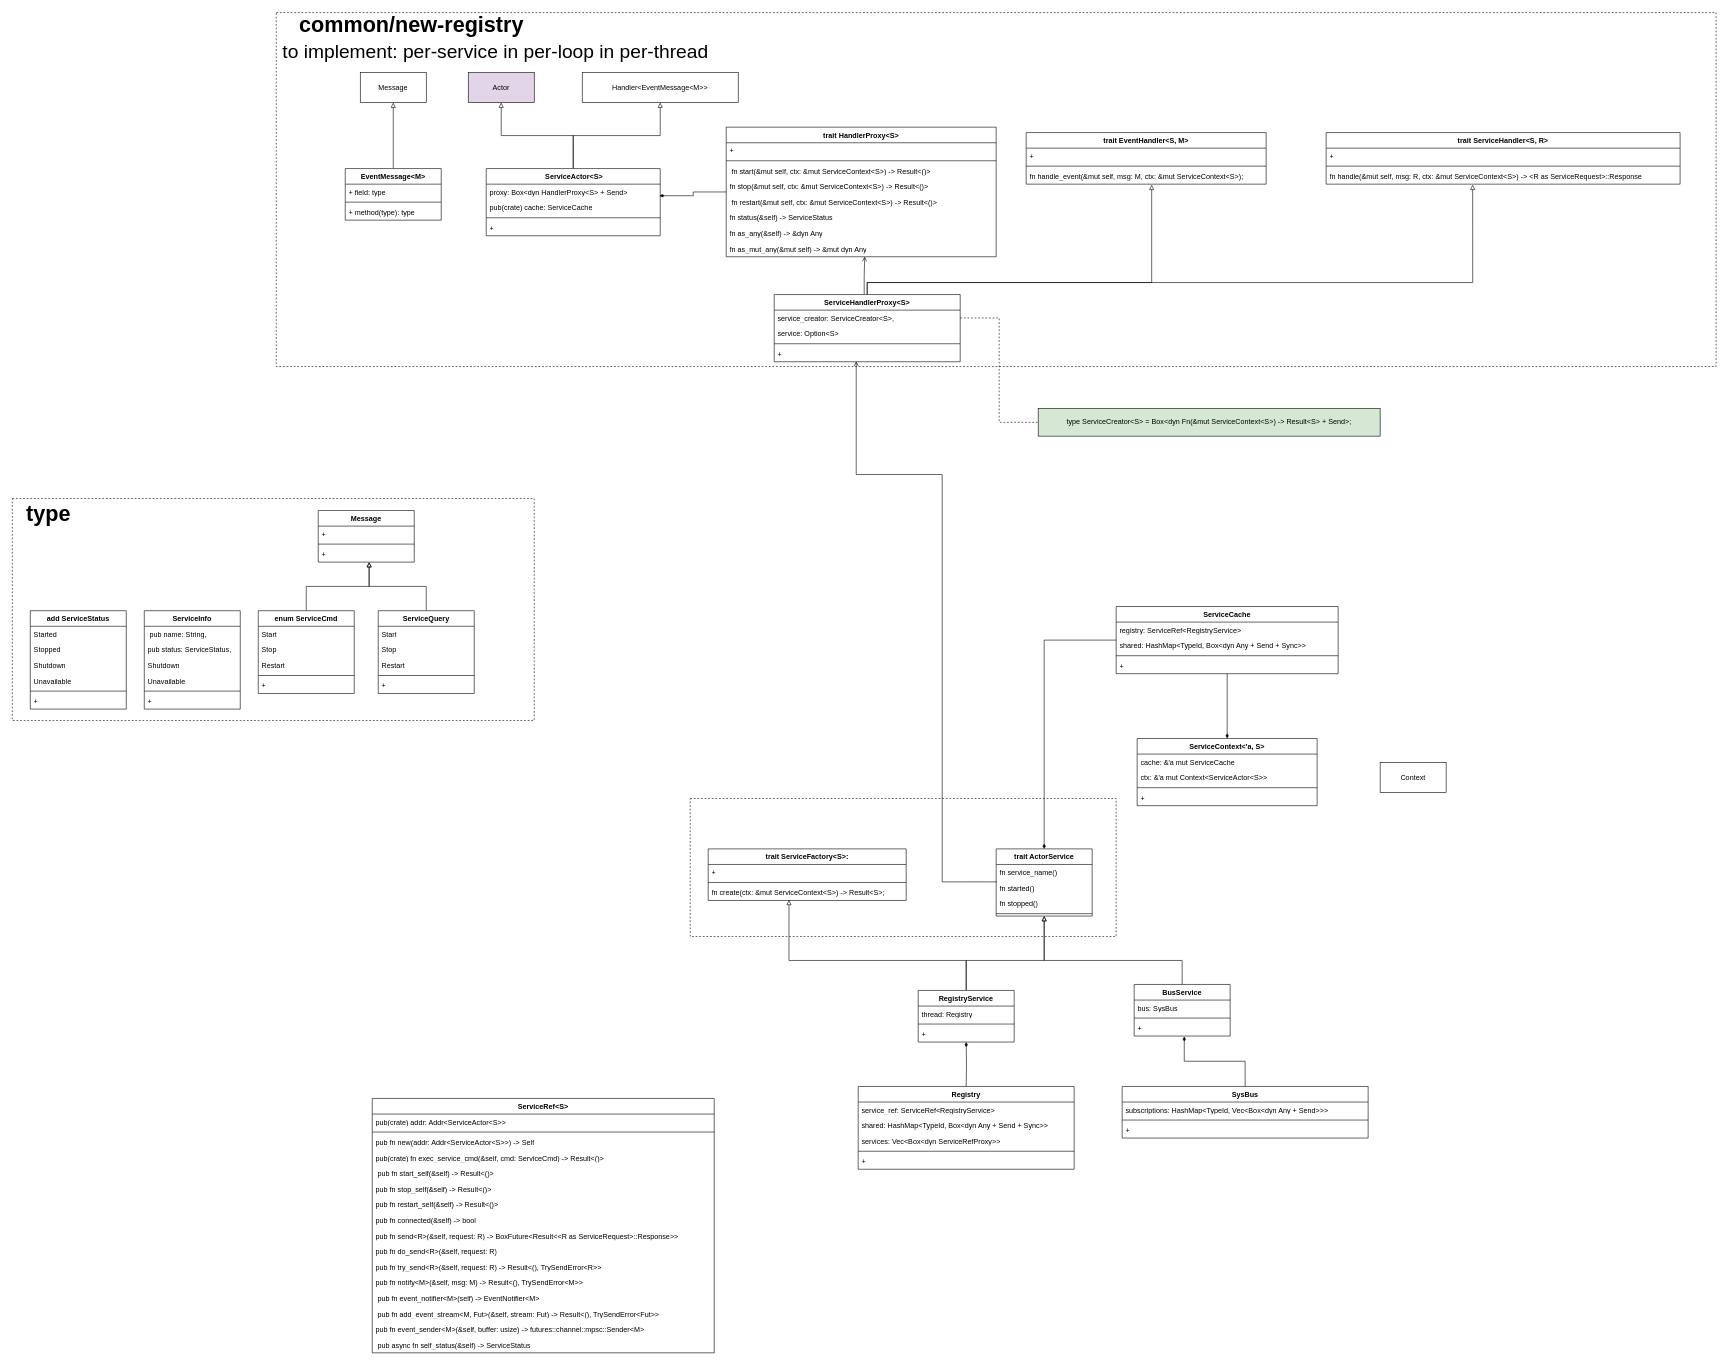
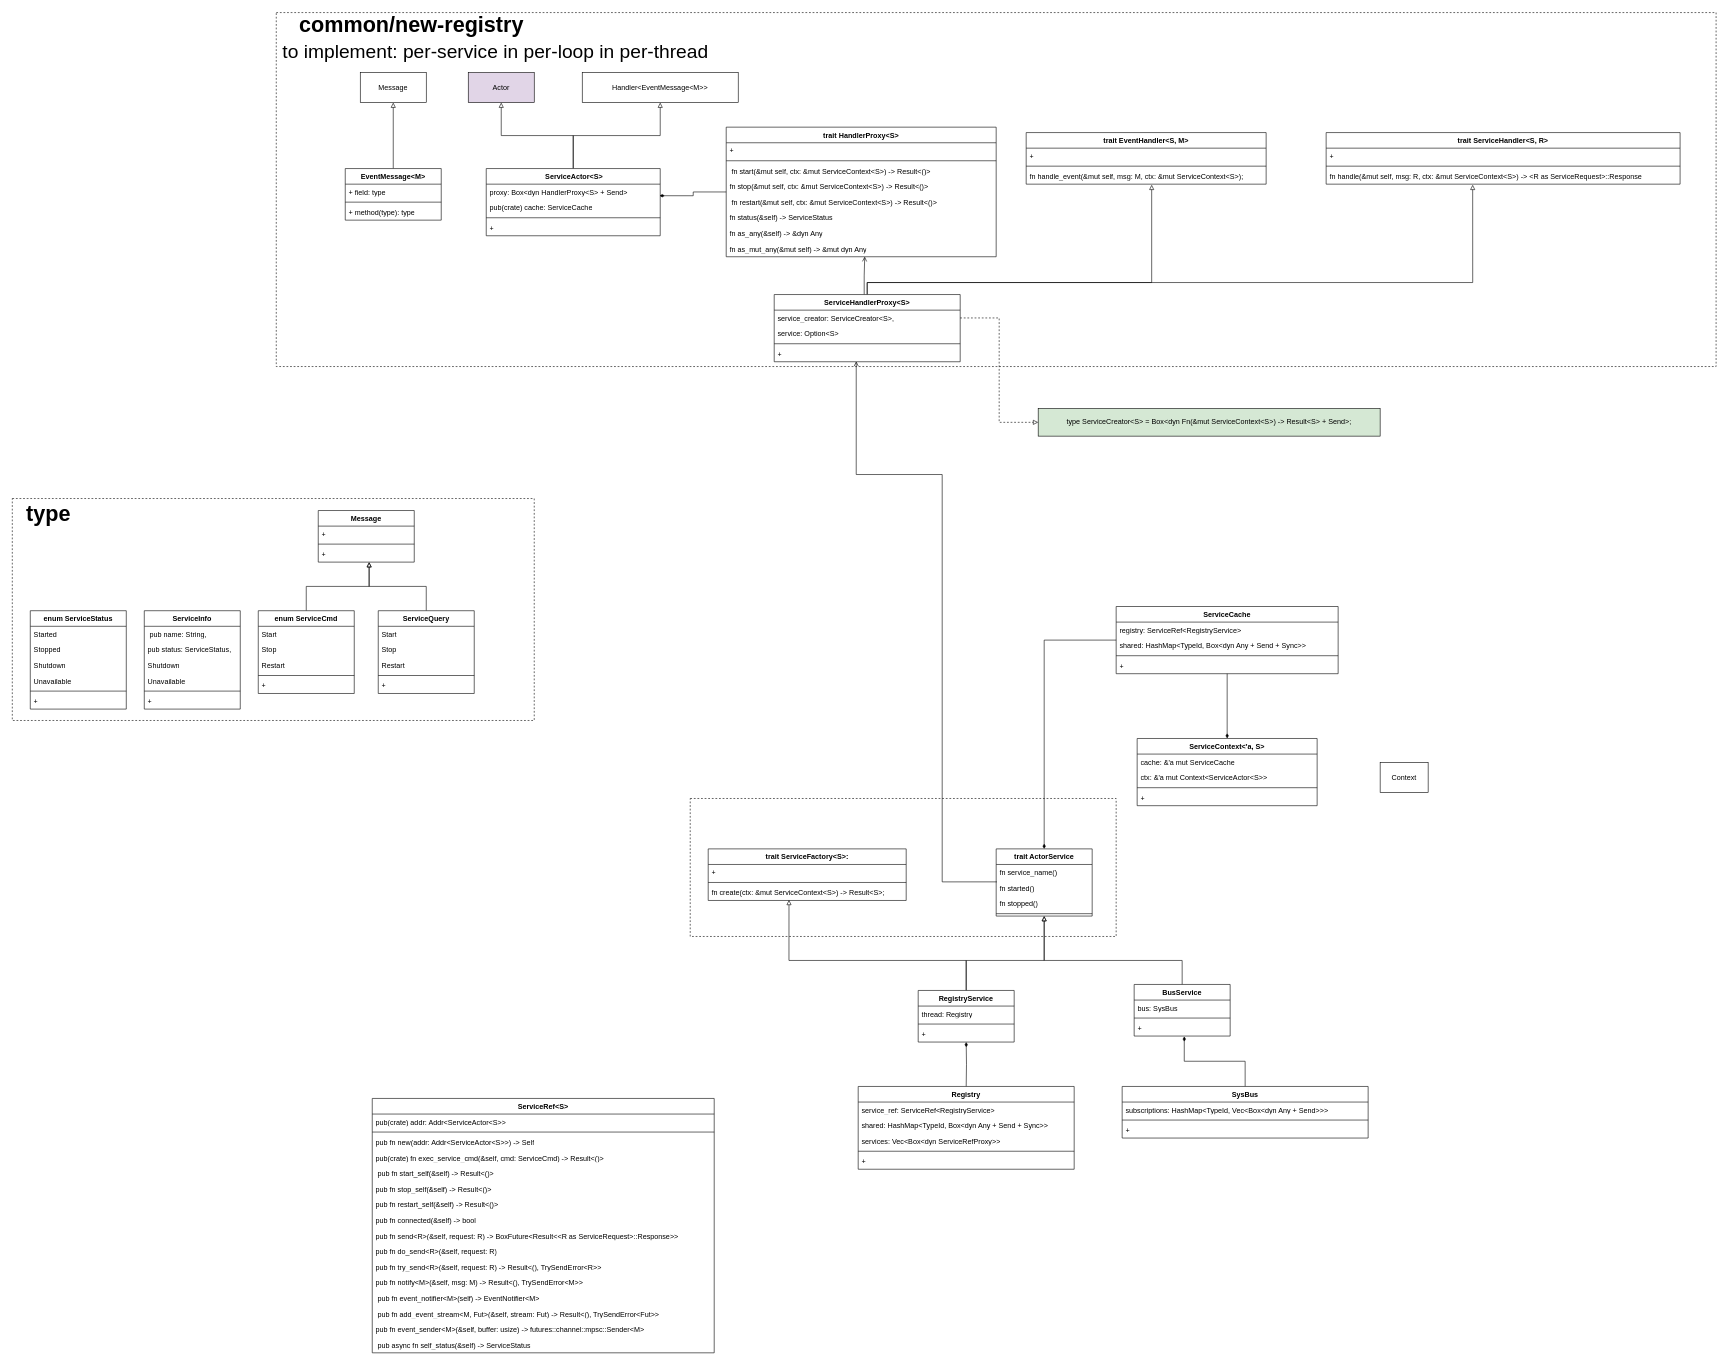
(1034, 422) -> (1032, 422)
(78, 619) -> (78, 619)
(1413, 777) -> (1404, 777)
